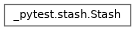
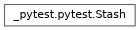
(68, 15) -> (70, 15)
